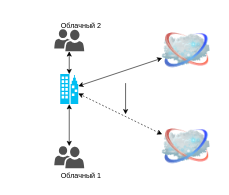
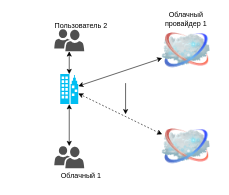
none -> (186, 19)
(81, 26) -> (81, 26)
